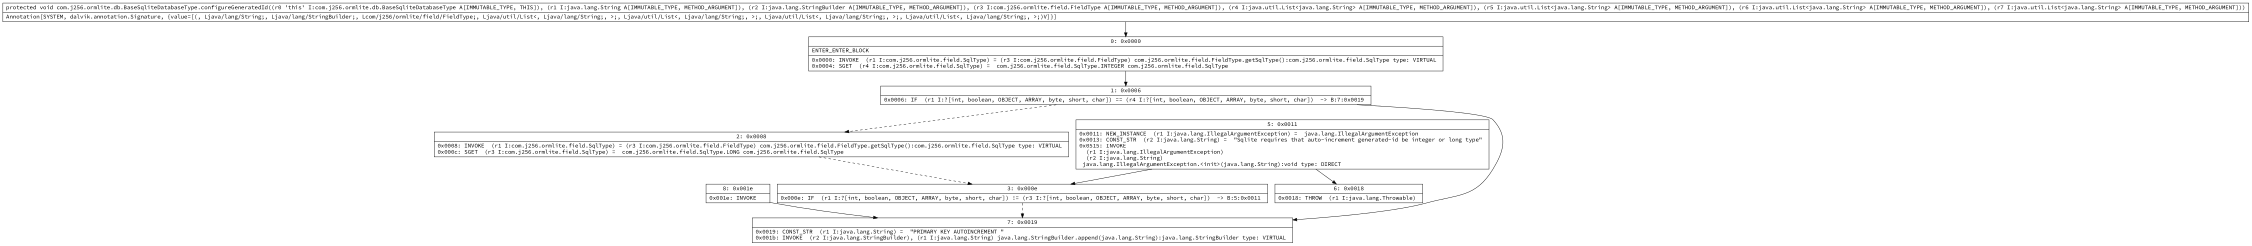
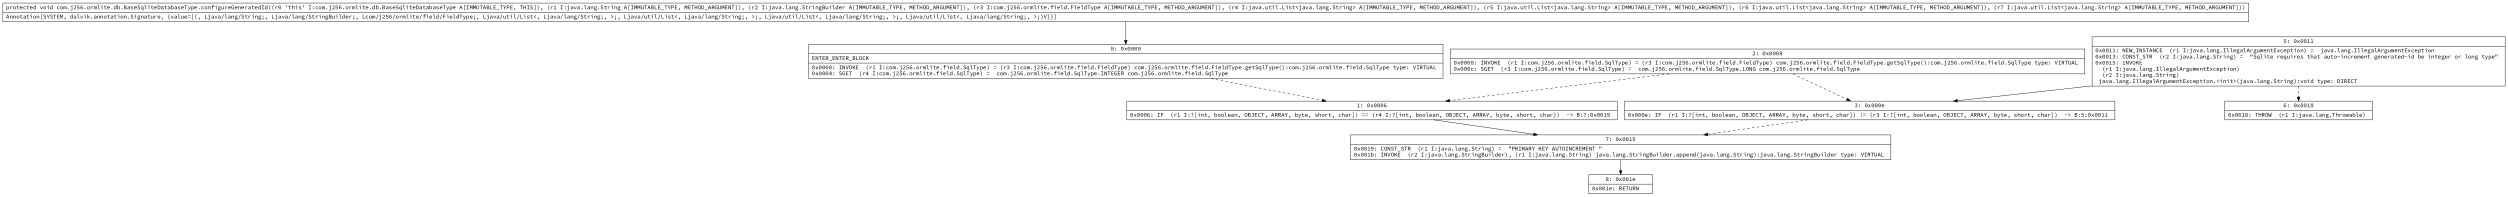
(1126, 77) -> (1267, 89)
(953, 118) -> (1559, 87)
(1106, 146) -> (2122, 63)
(1324, 175) -> (2299, 92)
(738, 198) -> (1621, 189)
(822, 211) -> (1621, 165)
